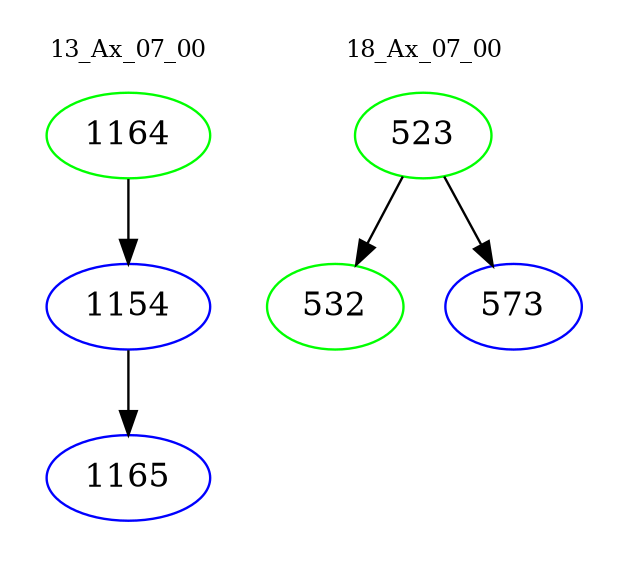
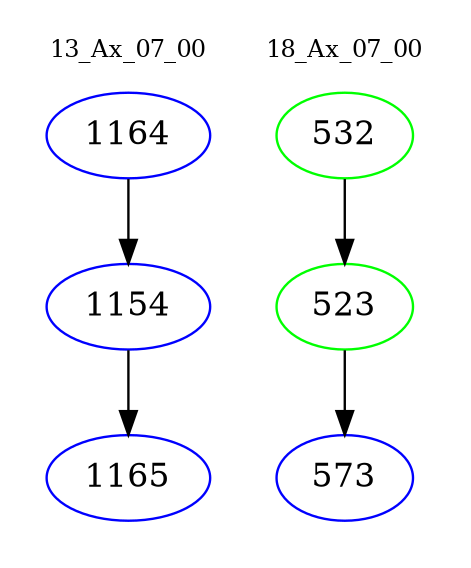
(128, 136) -> (128, 136)
(385, 210) -> (345, 209)
